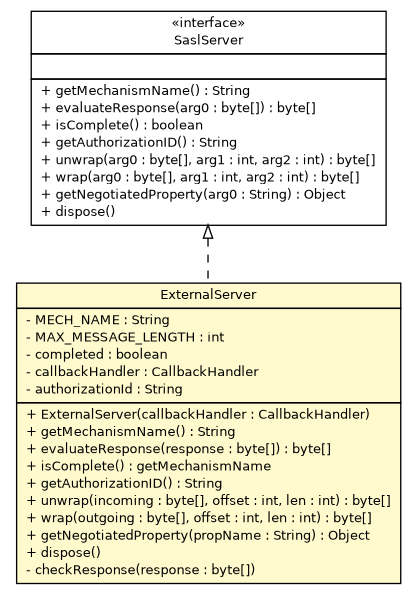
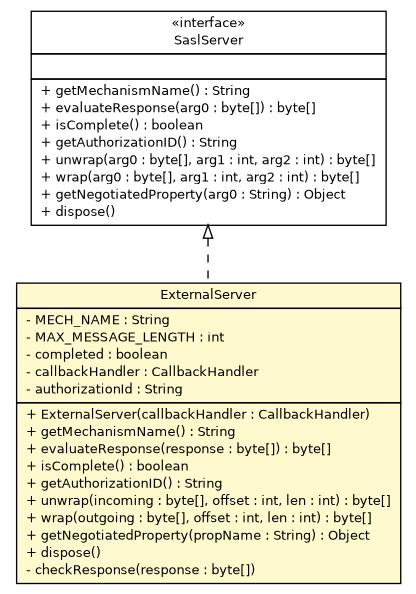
(149, 467) -> (108, 467)
